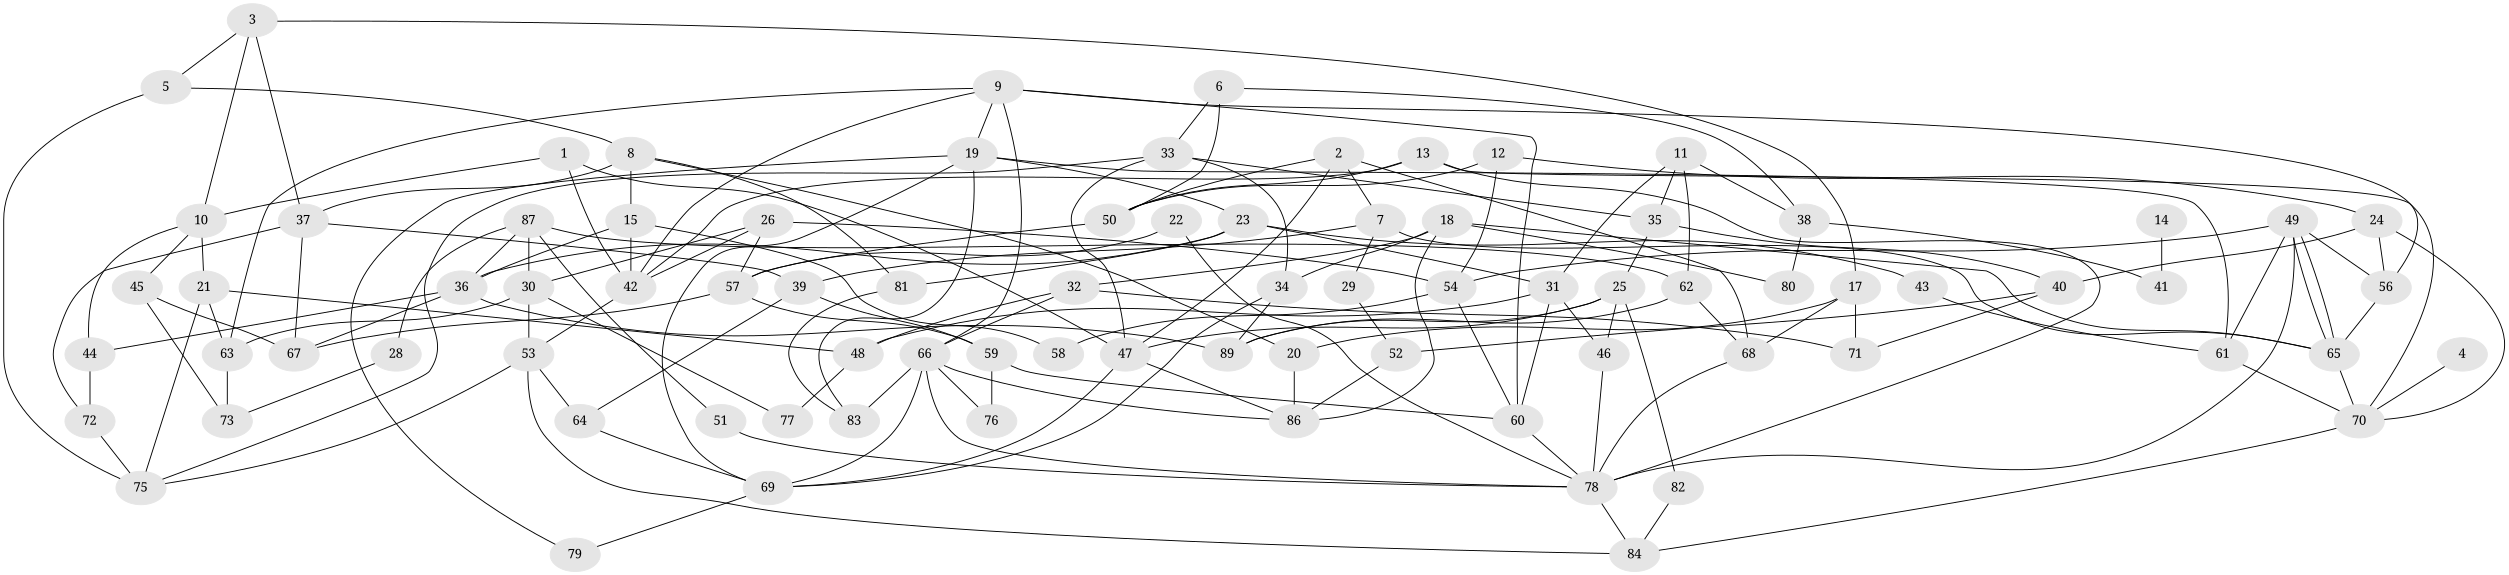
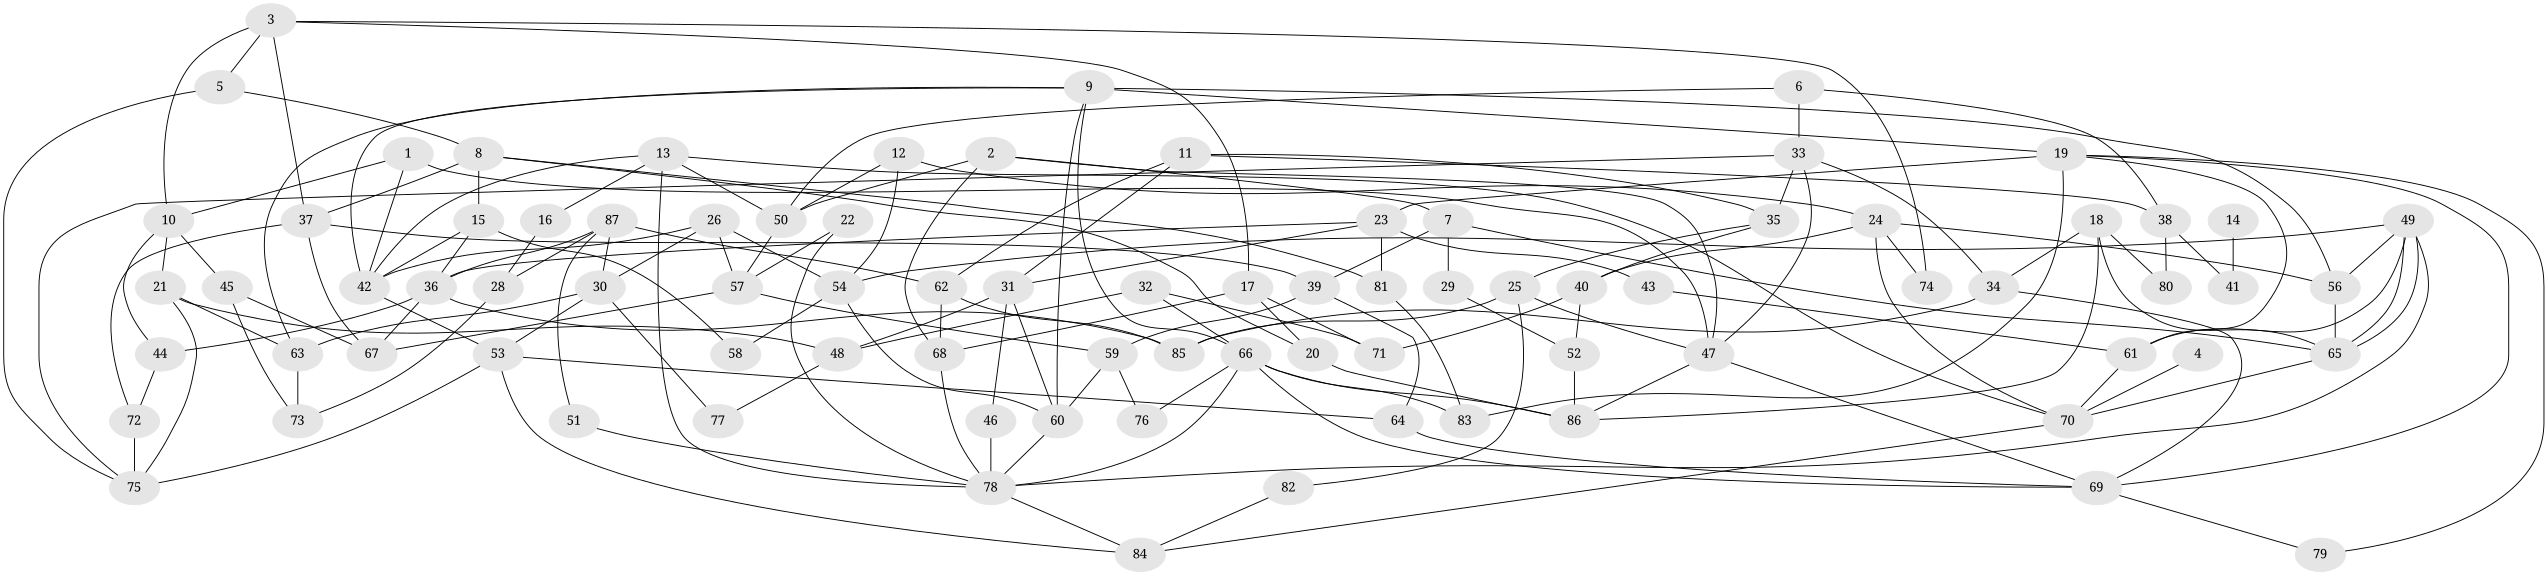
none -> (546, 221)
(1265, 264) -> none
none -> (1927, 288)
(1612, 321) -> none
(1227, 354) -> (1179, 354)
